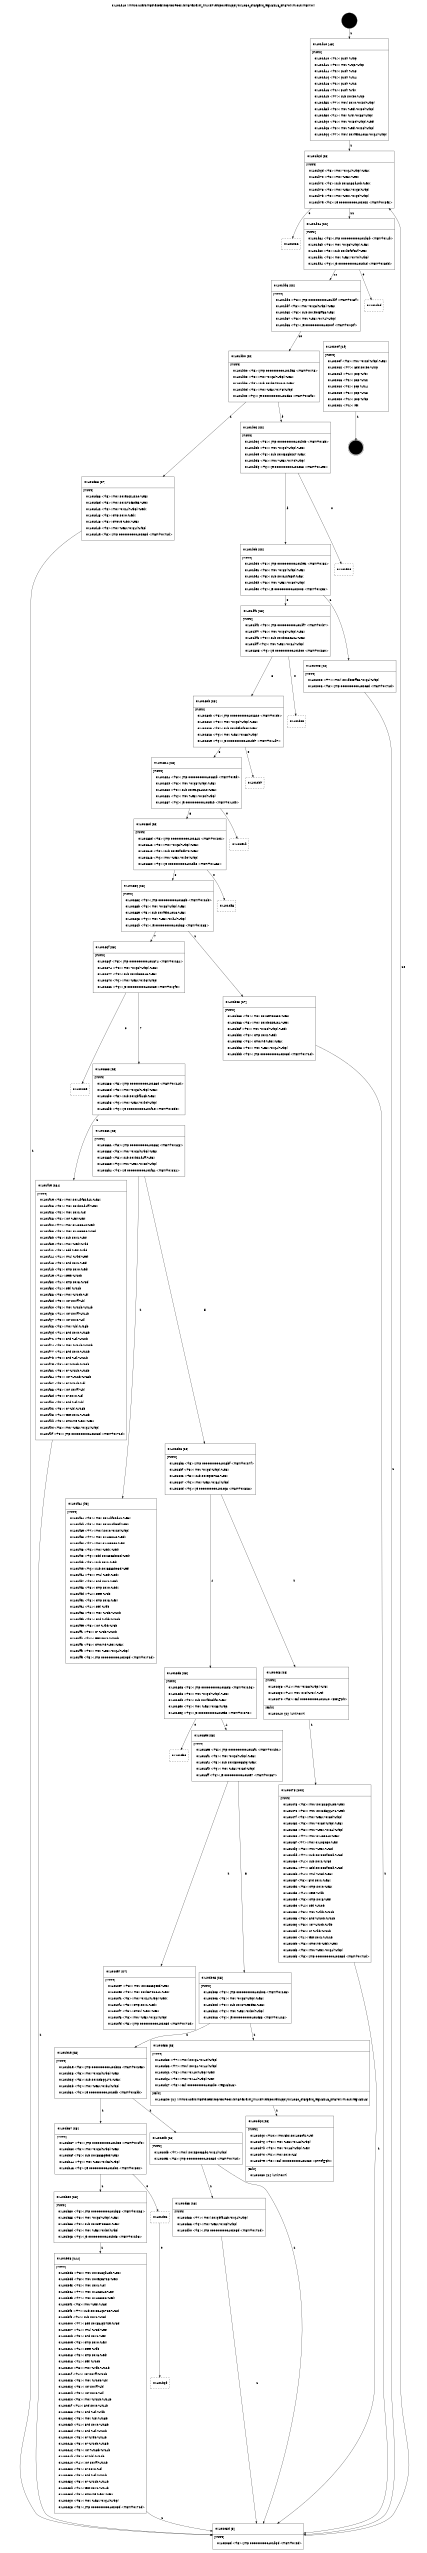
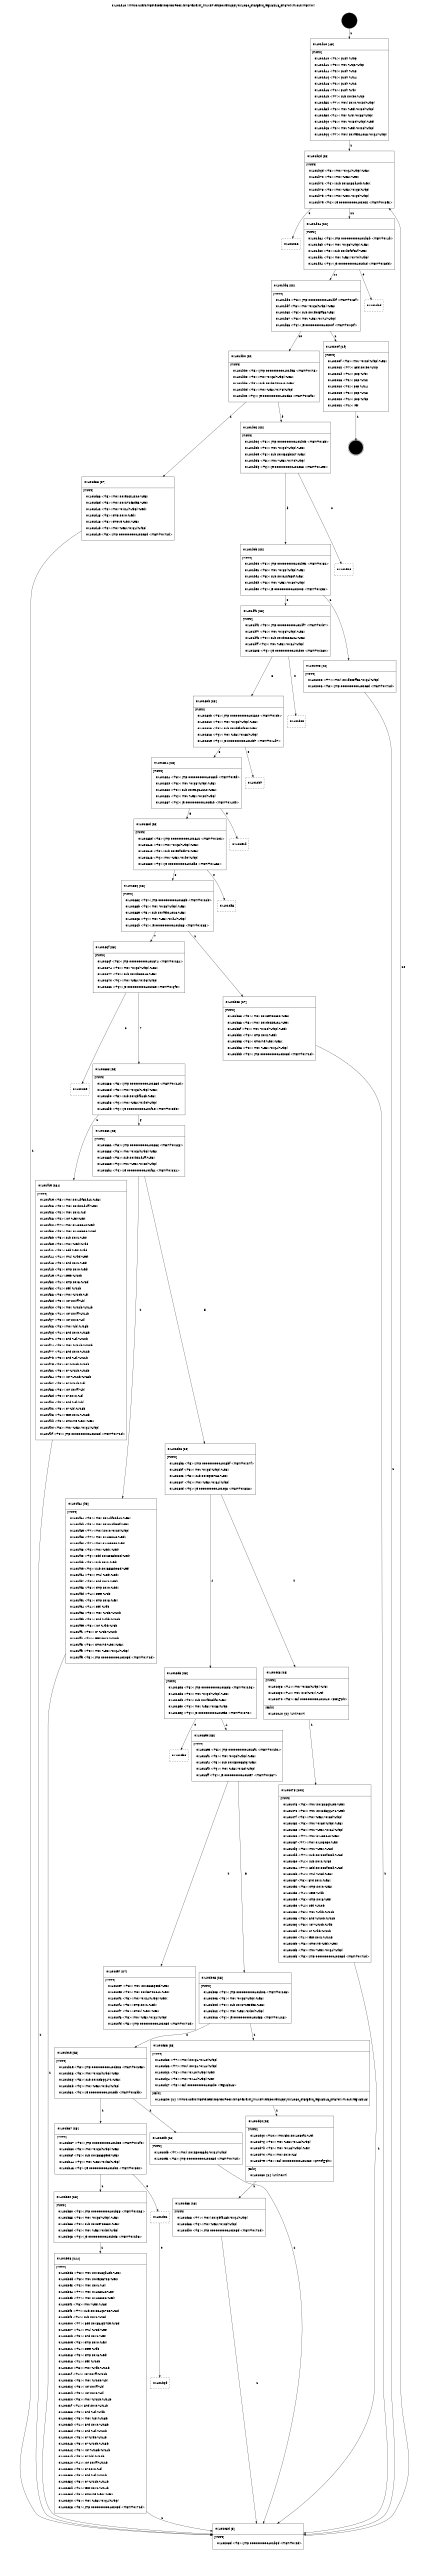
none -> (333, 336)
none -> (139, 1119)
none -> (48, 2163)
(207, 2180) -> (248, 2189)
